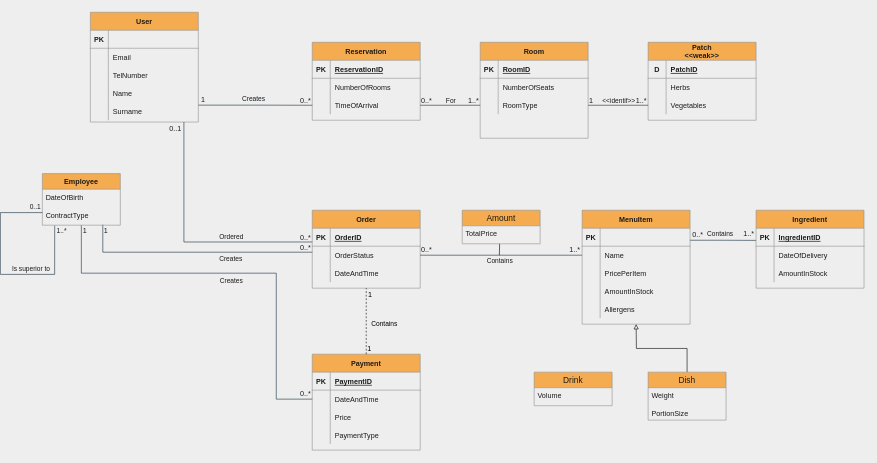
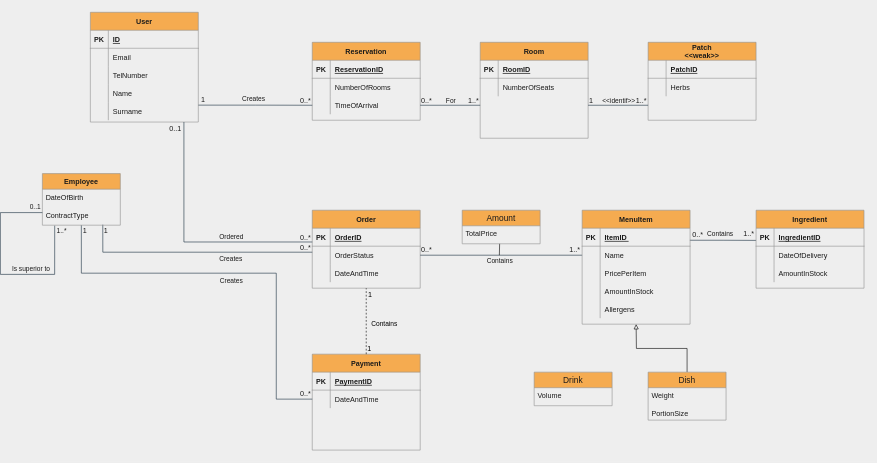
none -> (153, 39)
(657, 69) -> none
(543, 105) -> none
(711, 105) -> none
none -> (645, 237)
(375, 417) -> none
(375, 435) -> none
